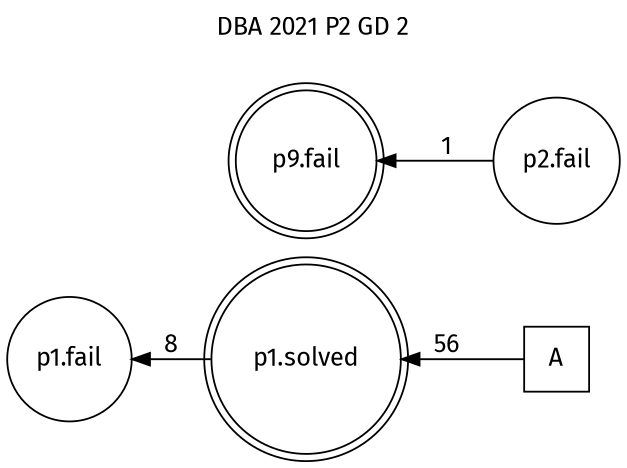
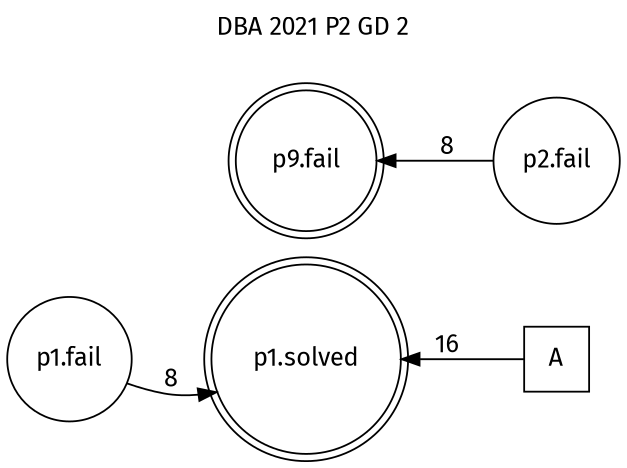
(447, 147) -> (447, 147)
(447, 346) -> (447, 346)
(180, 359) -> (162, 393)
